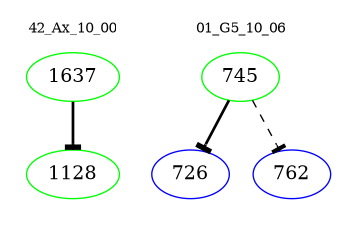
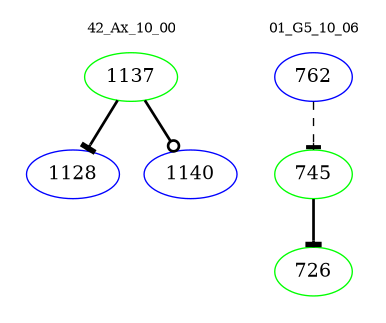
(73, 77) -> (131, 77)
(265, 123) -> (314, 122)
(73, 174) -> (73, 174)
none -> (191, 174)
(191, 174) -> (314, 272)
